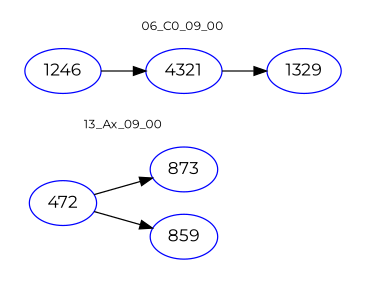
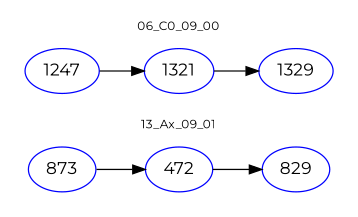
(63, 71) -> (62, 71)
(184, 71) -> (179, 71)
(124, 125) -> (179, 125)
(117, 188) -> (115, 169)
(184, 237) -> (296, 169)
